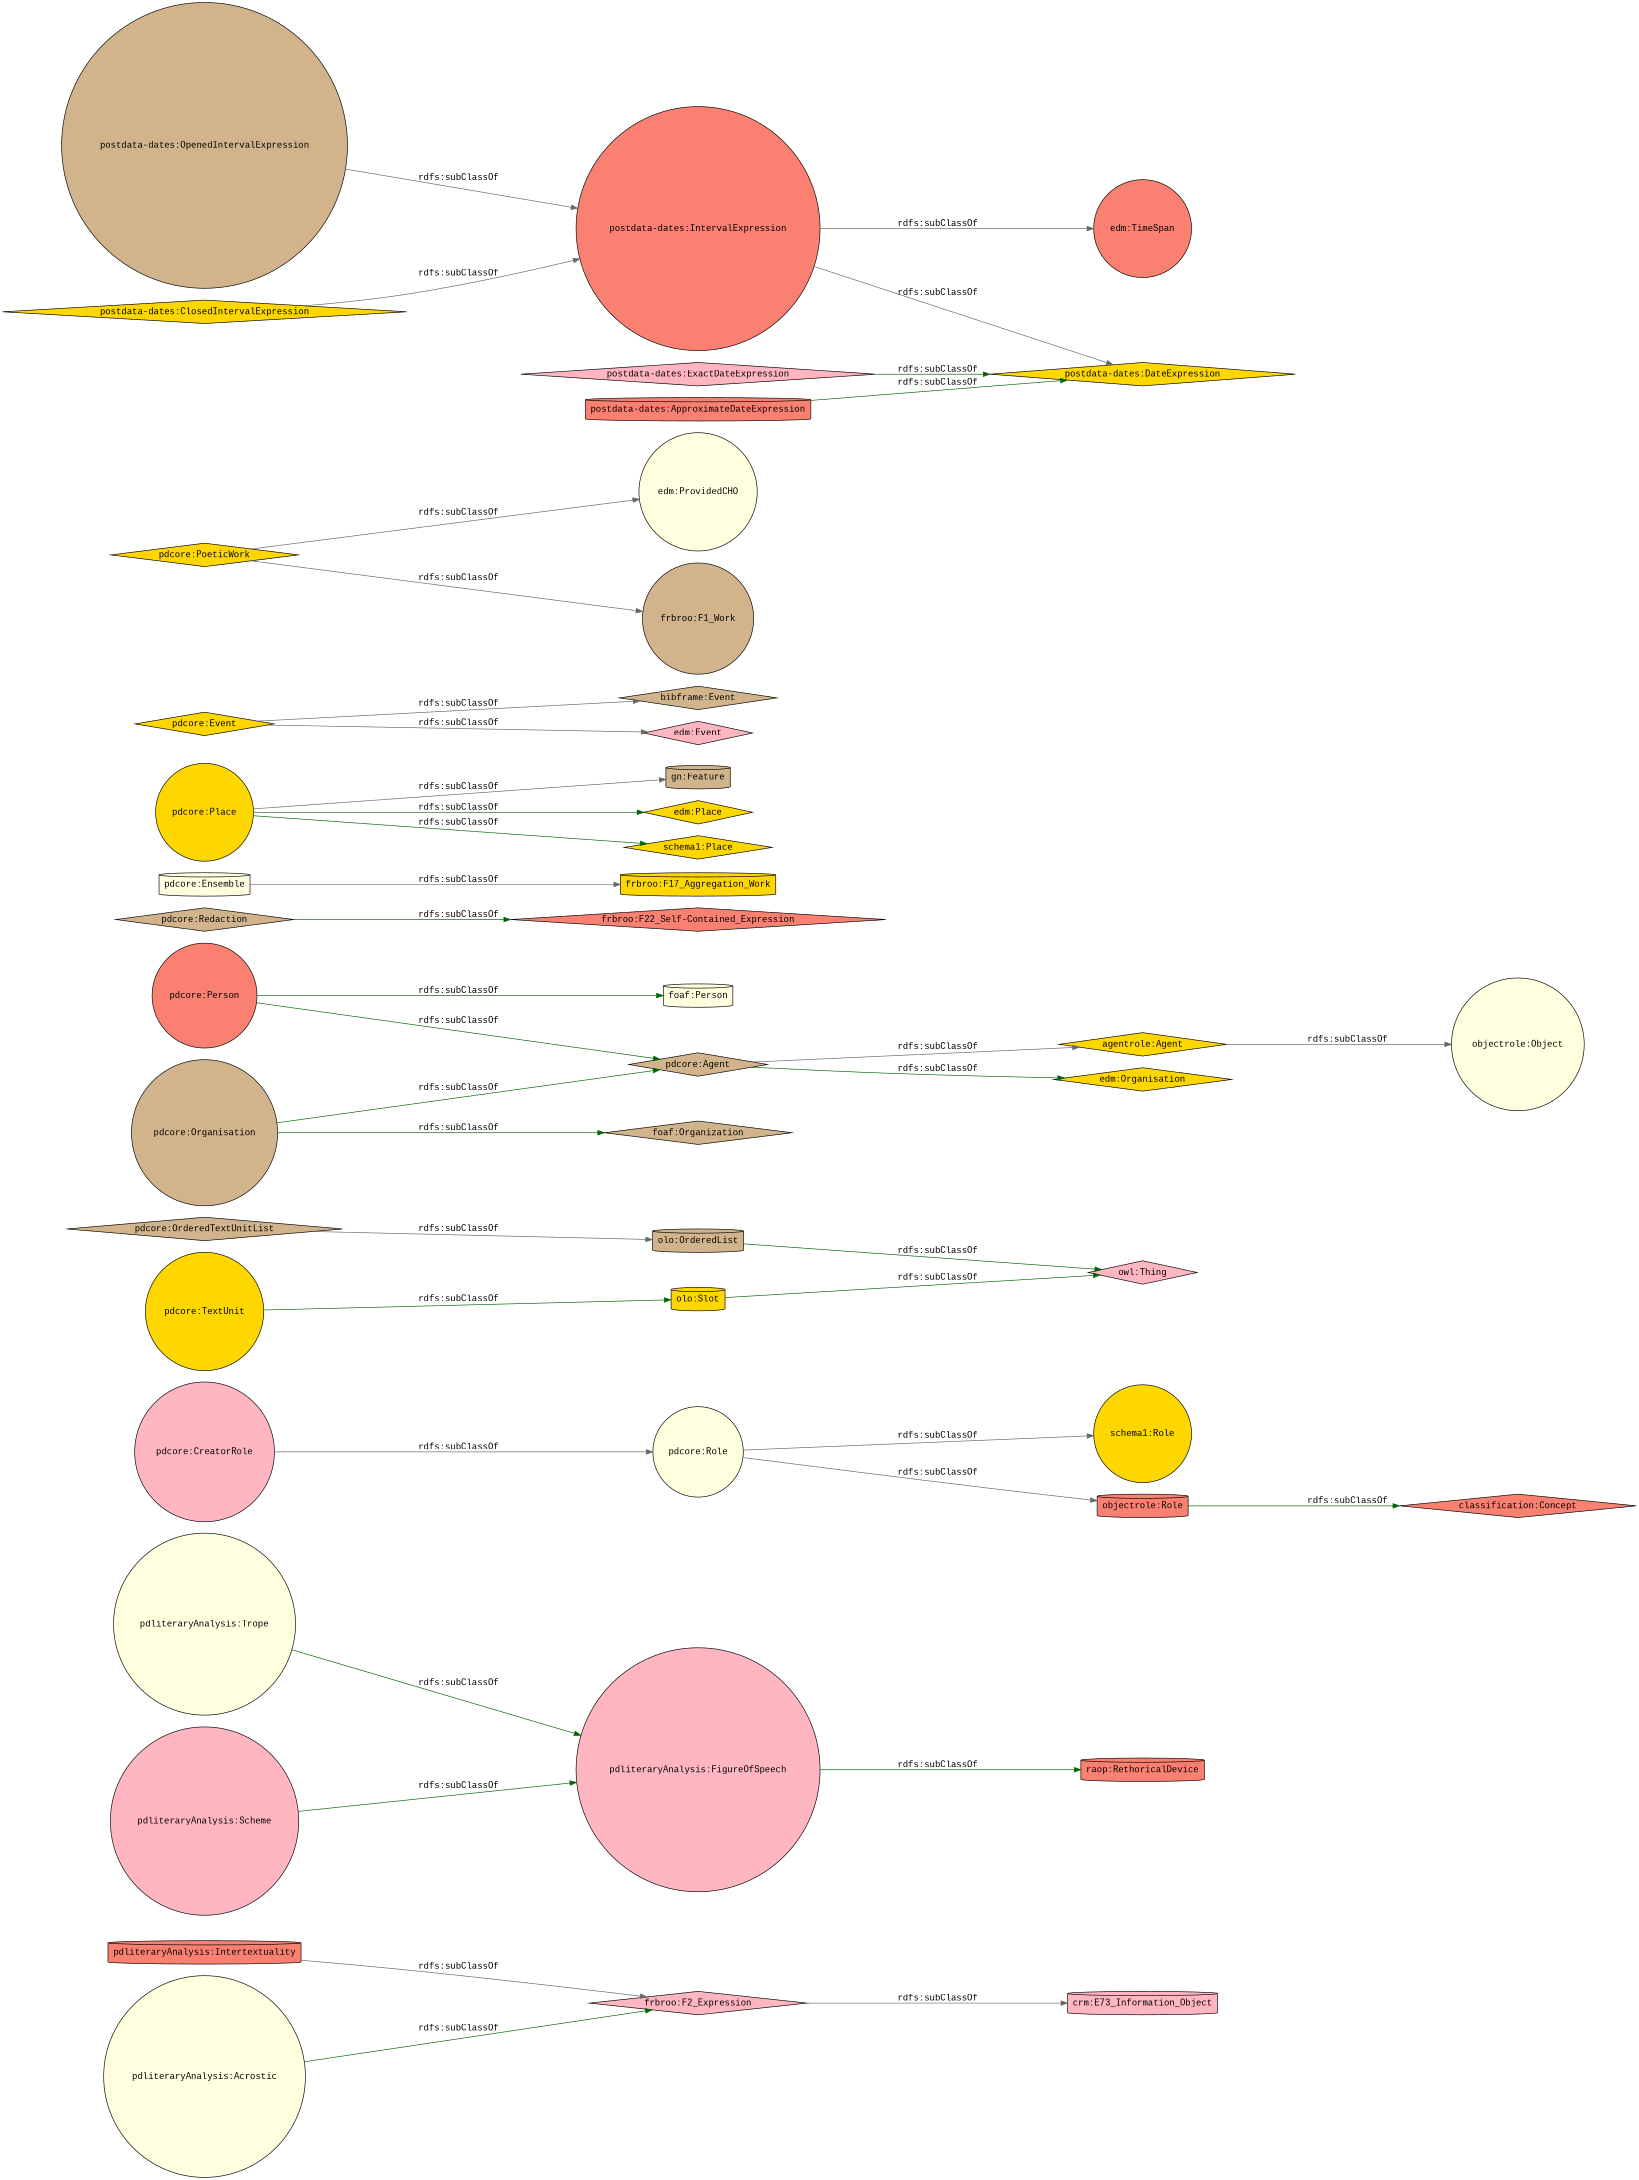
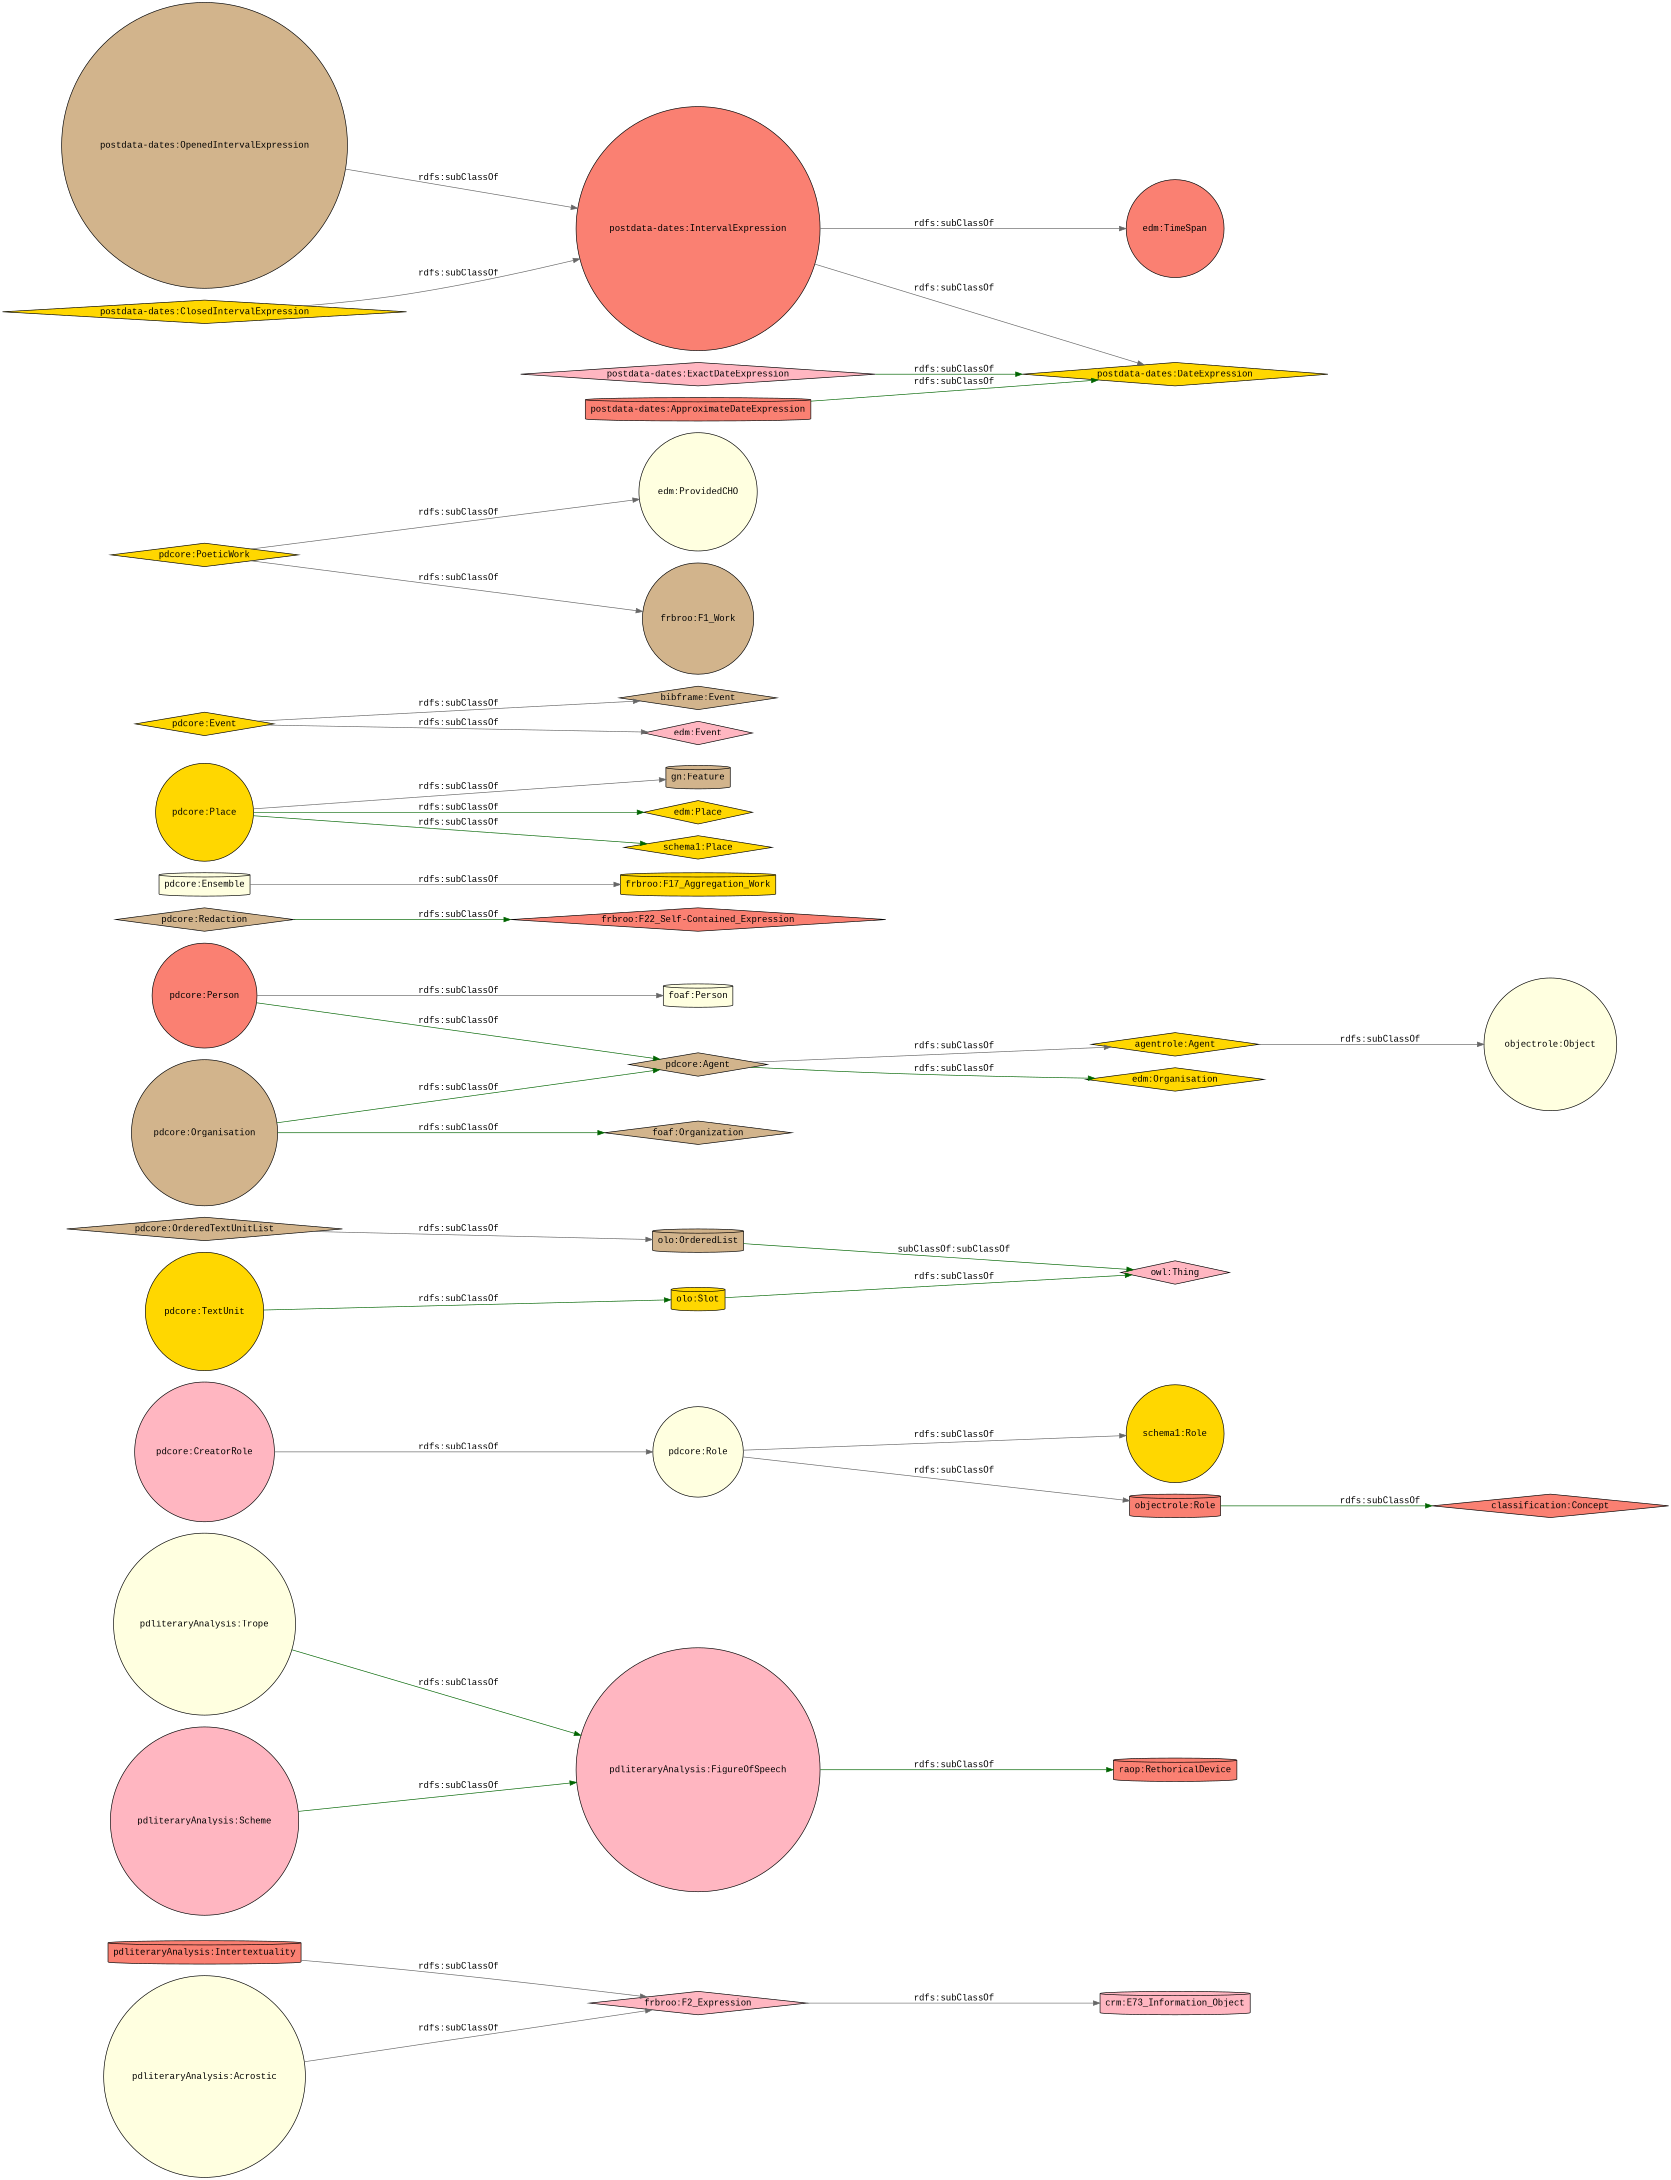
(457, 996) -> (457, 996)
(938, 1251) -> (954, 1249)
(475, 2036) -> (475, 2036)
